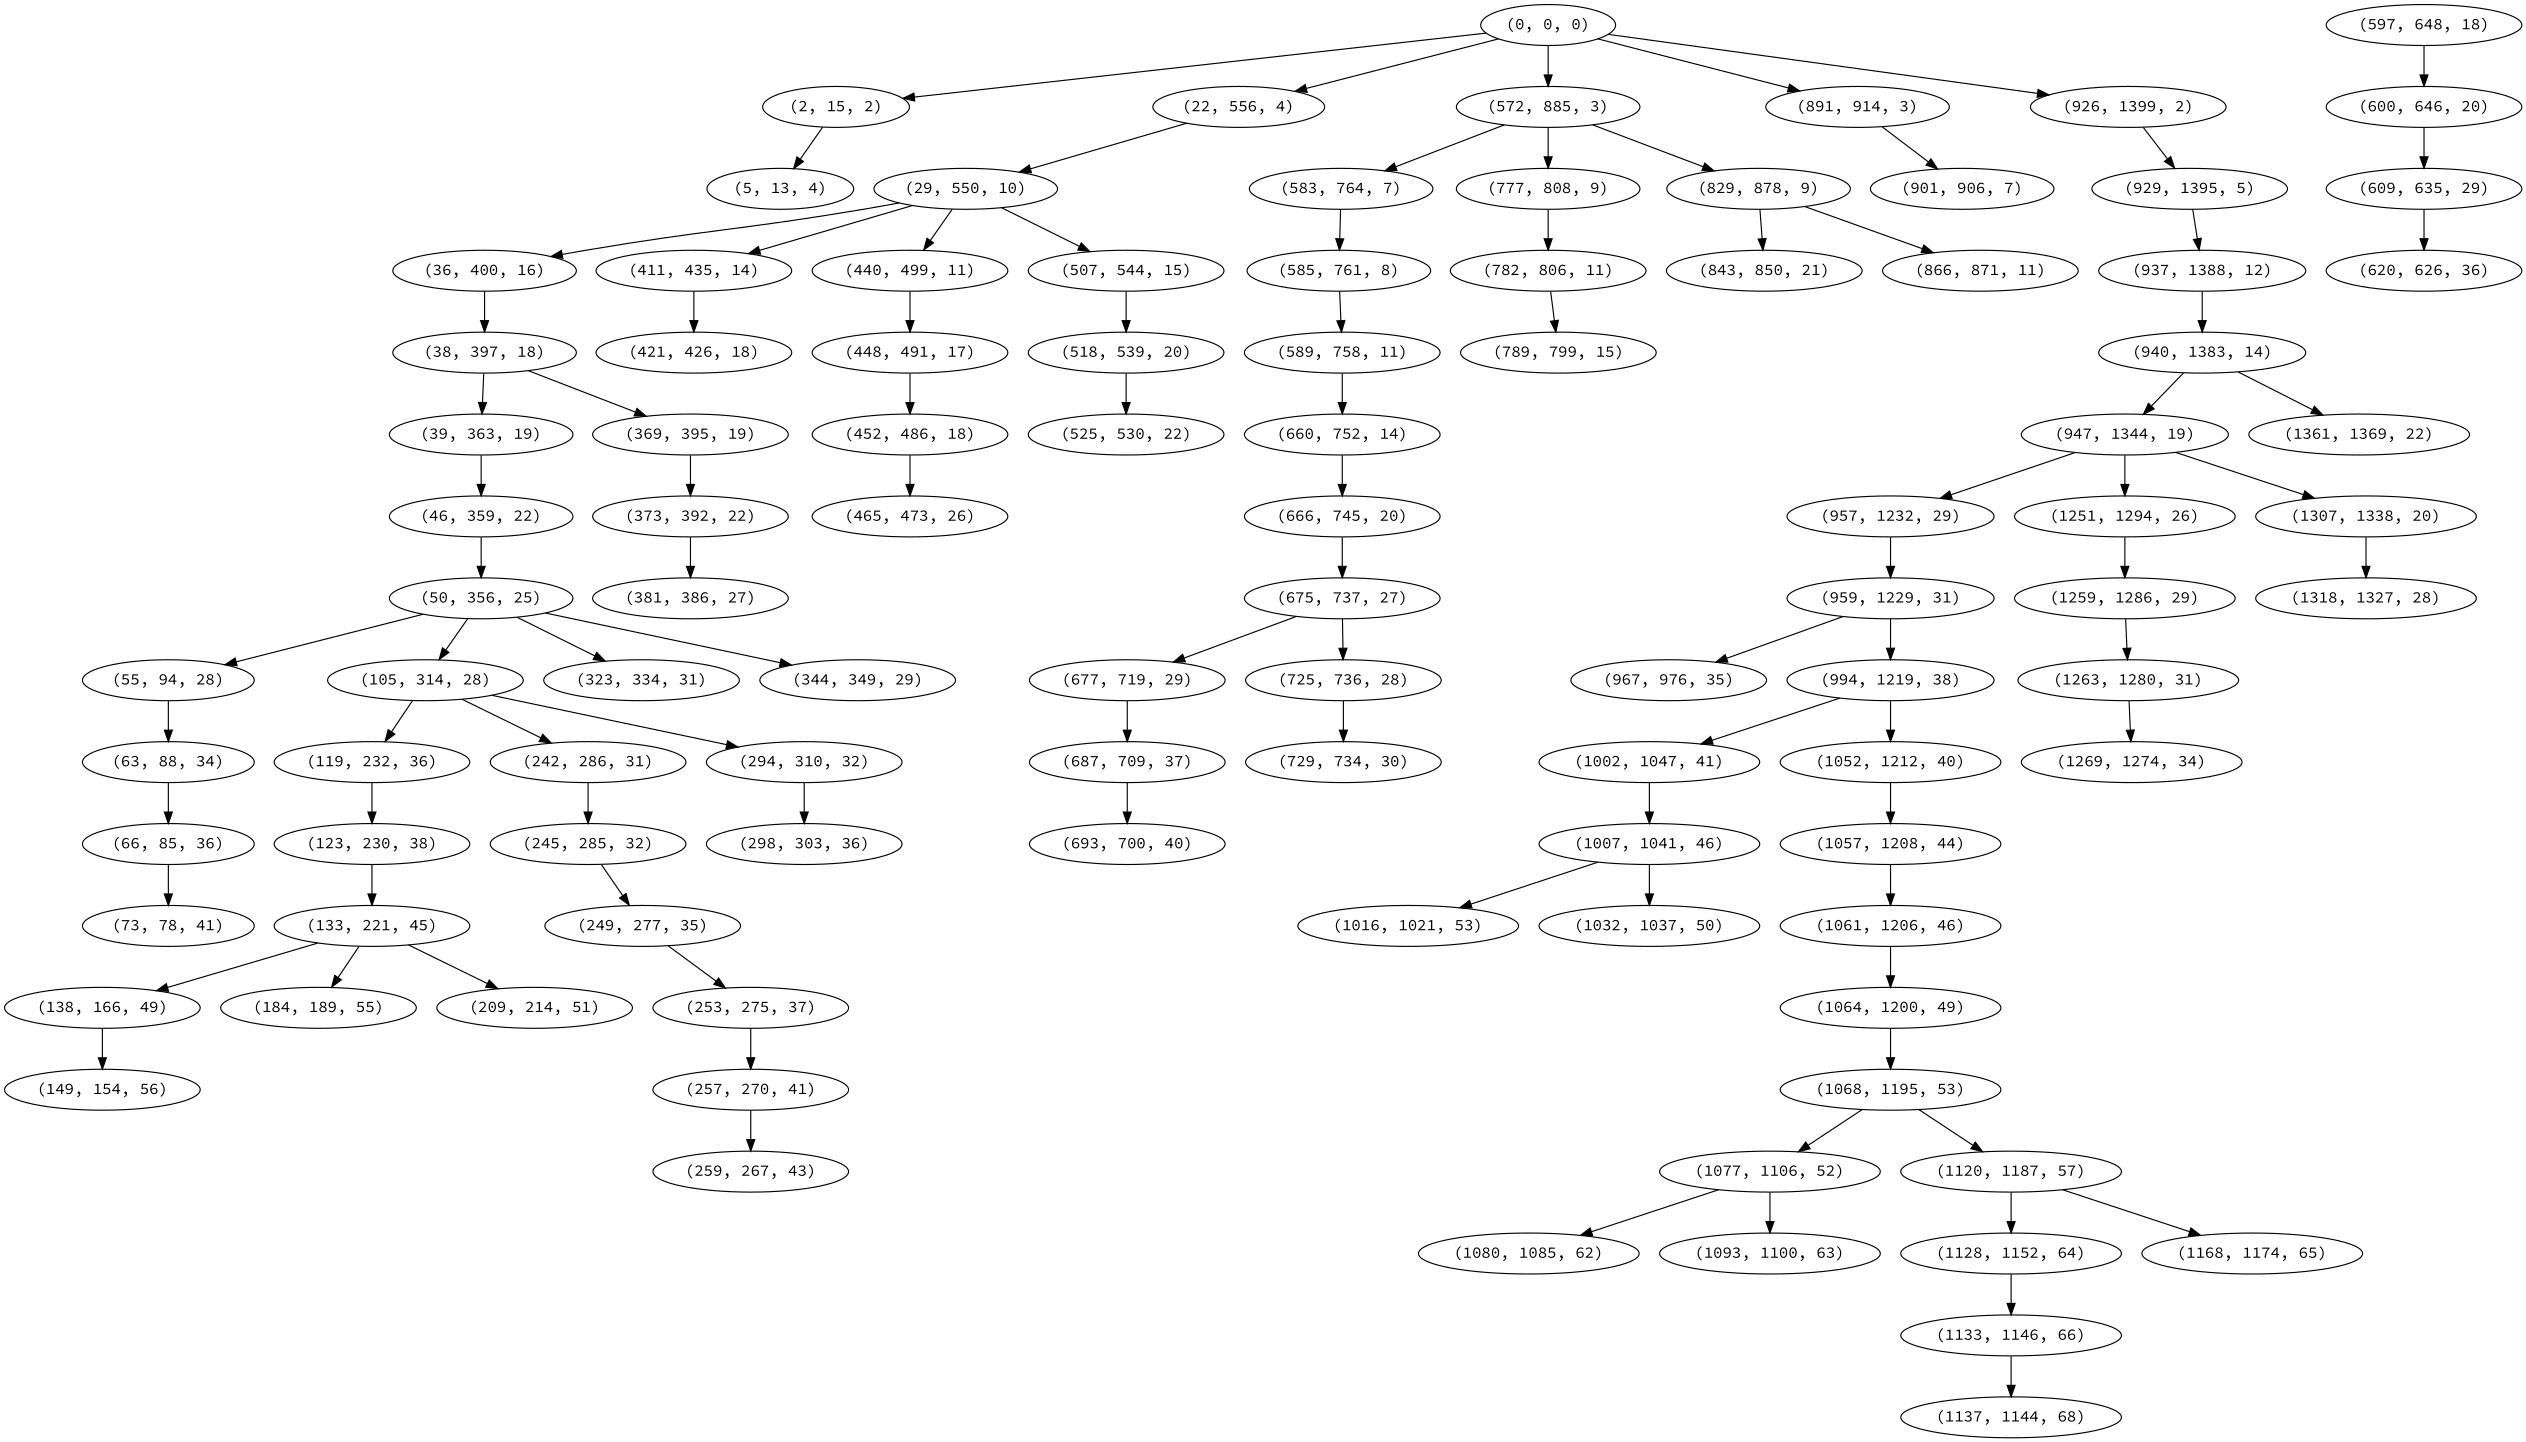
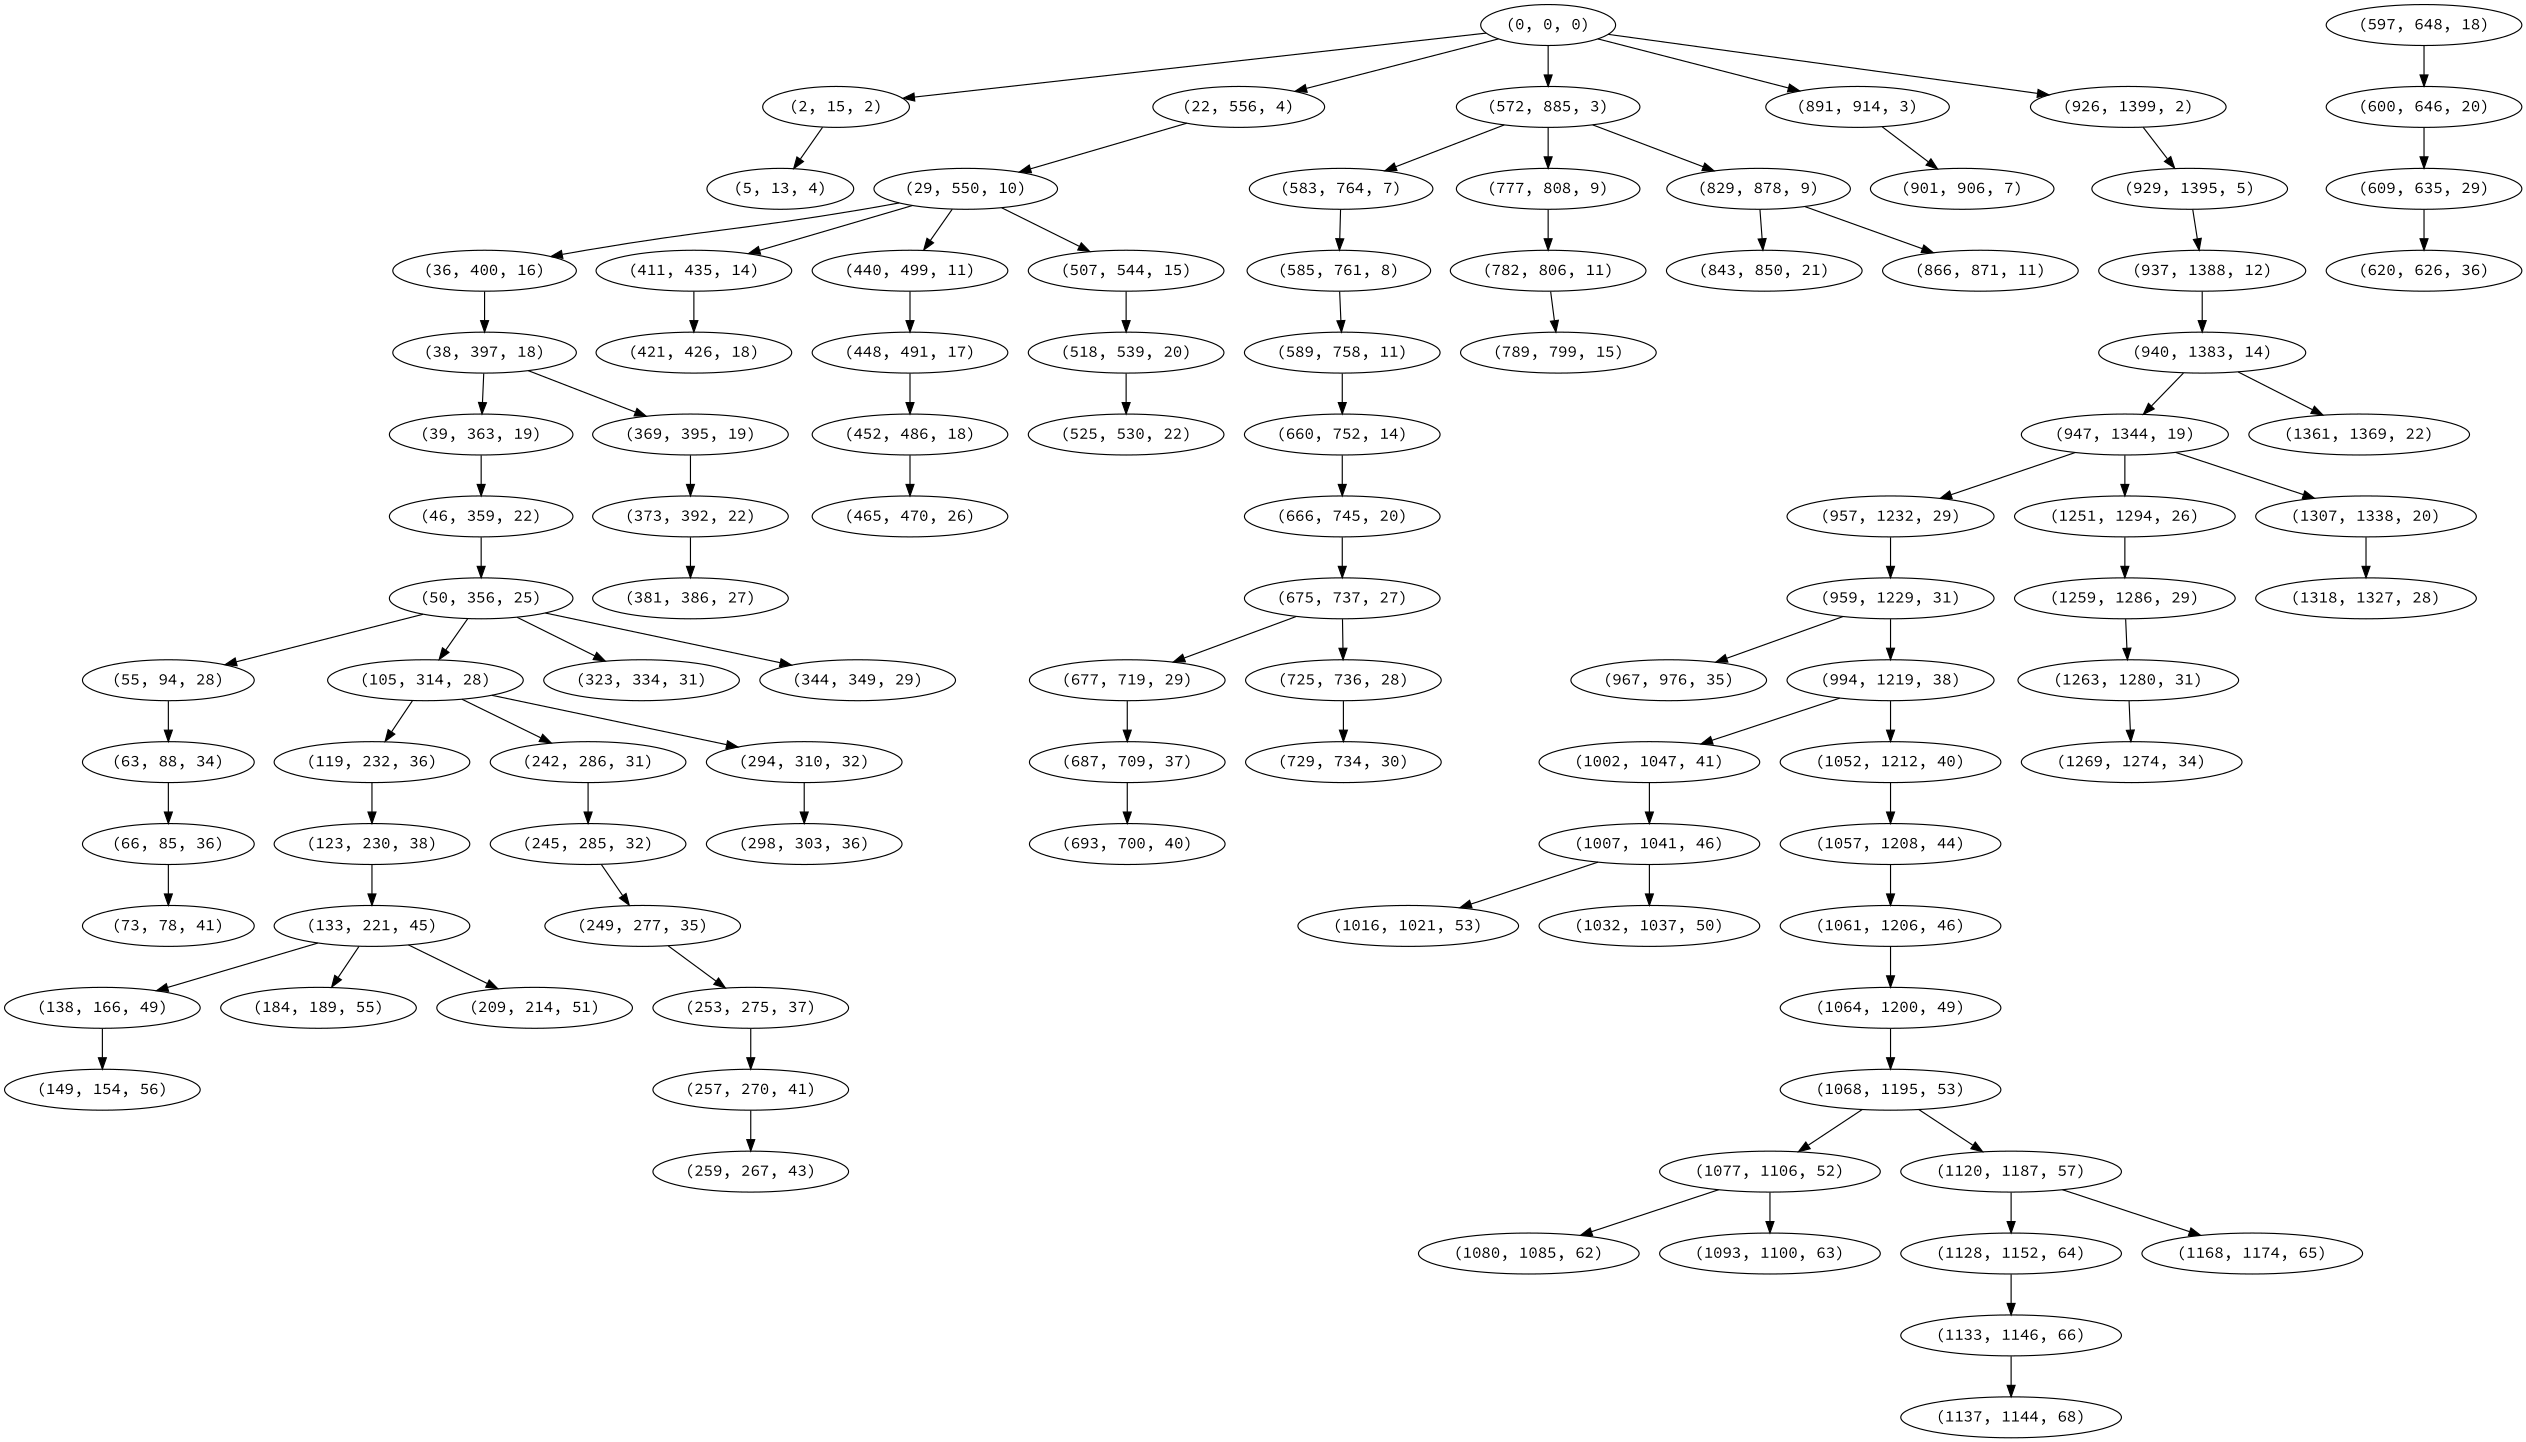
(910, 516) -> (910, 516)
